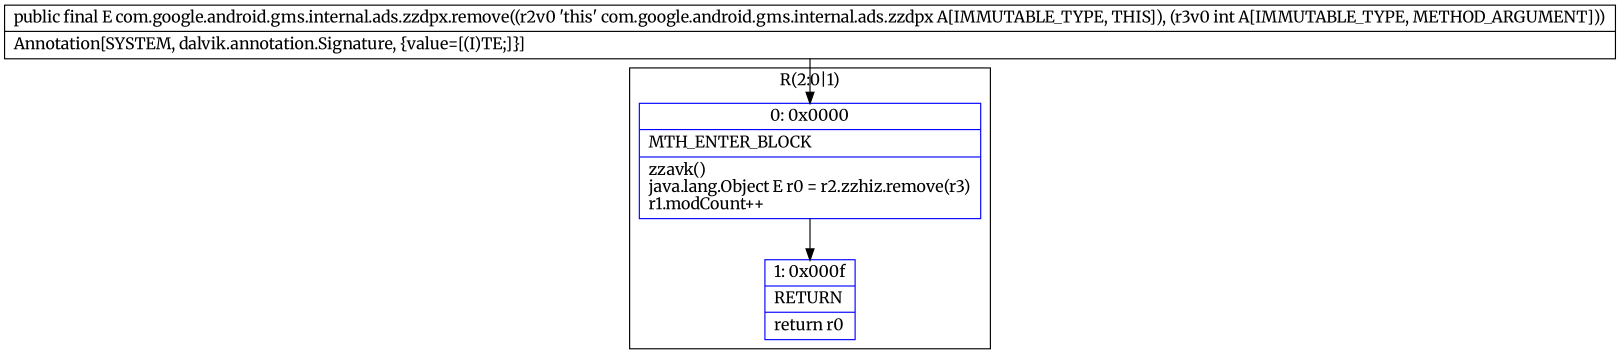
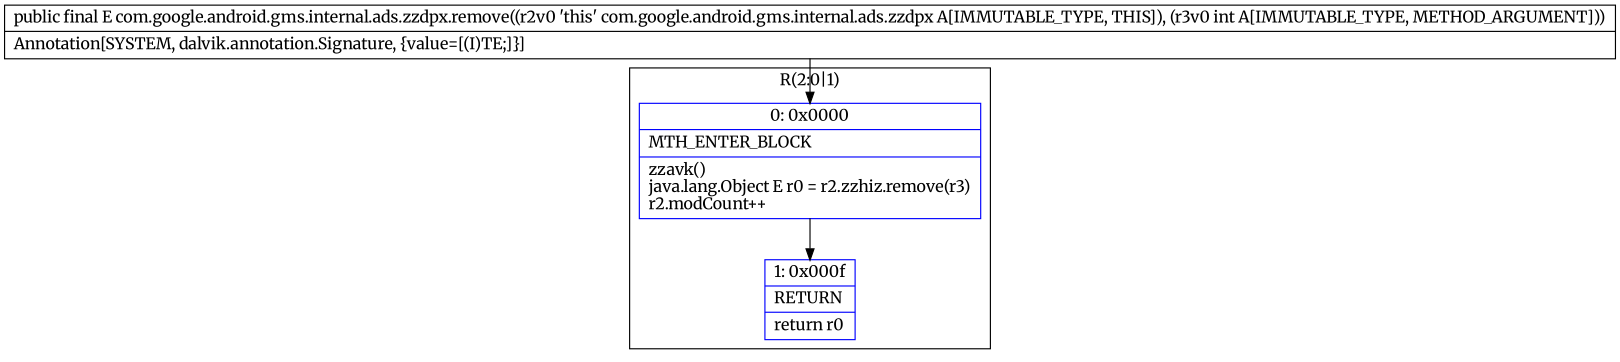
(707, 204) -> (708, 204)
